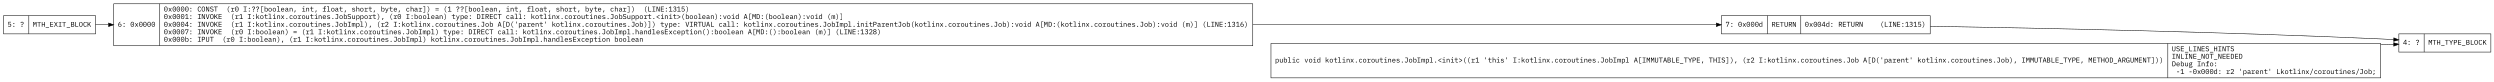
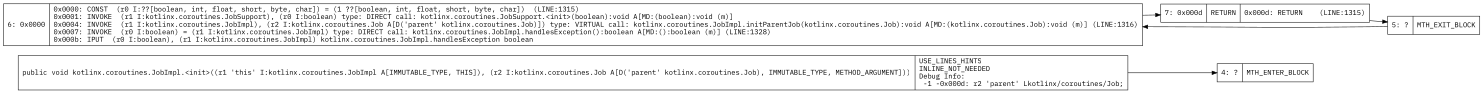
(1866, 25) -> (1305, 13)
(2162, 31) -> (1376, 21)
(2458, 43) -> (1278, 73)
